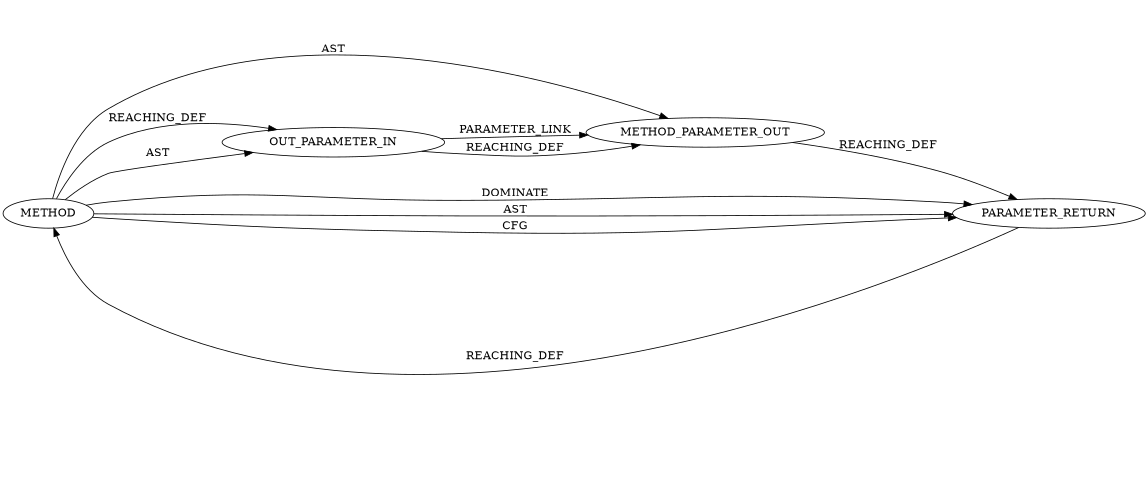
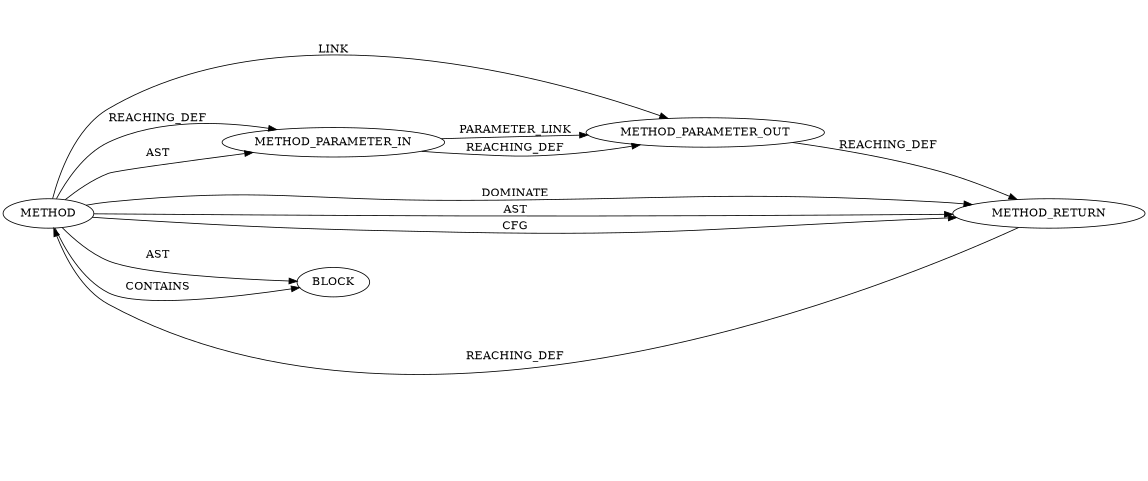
(333, 49) -> (333, 49)
(333, 142) -> (333, 142)
(1049, 213) -> (1049, 213)
none -> (333, 282)
